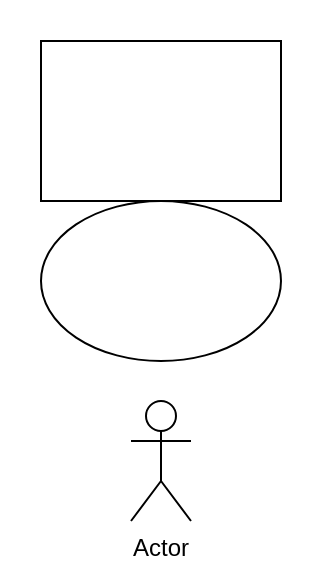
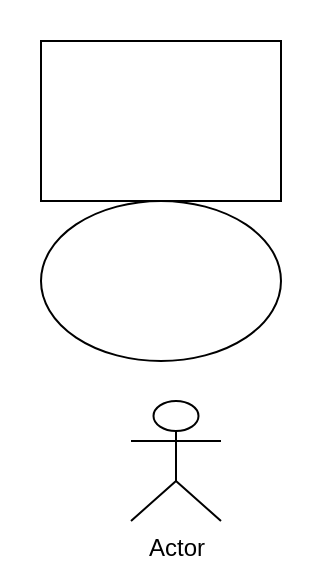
(161, 461) -> (176, 461)
